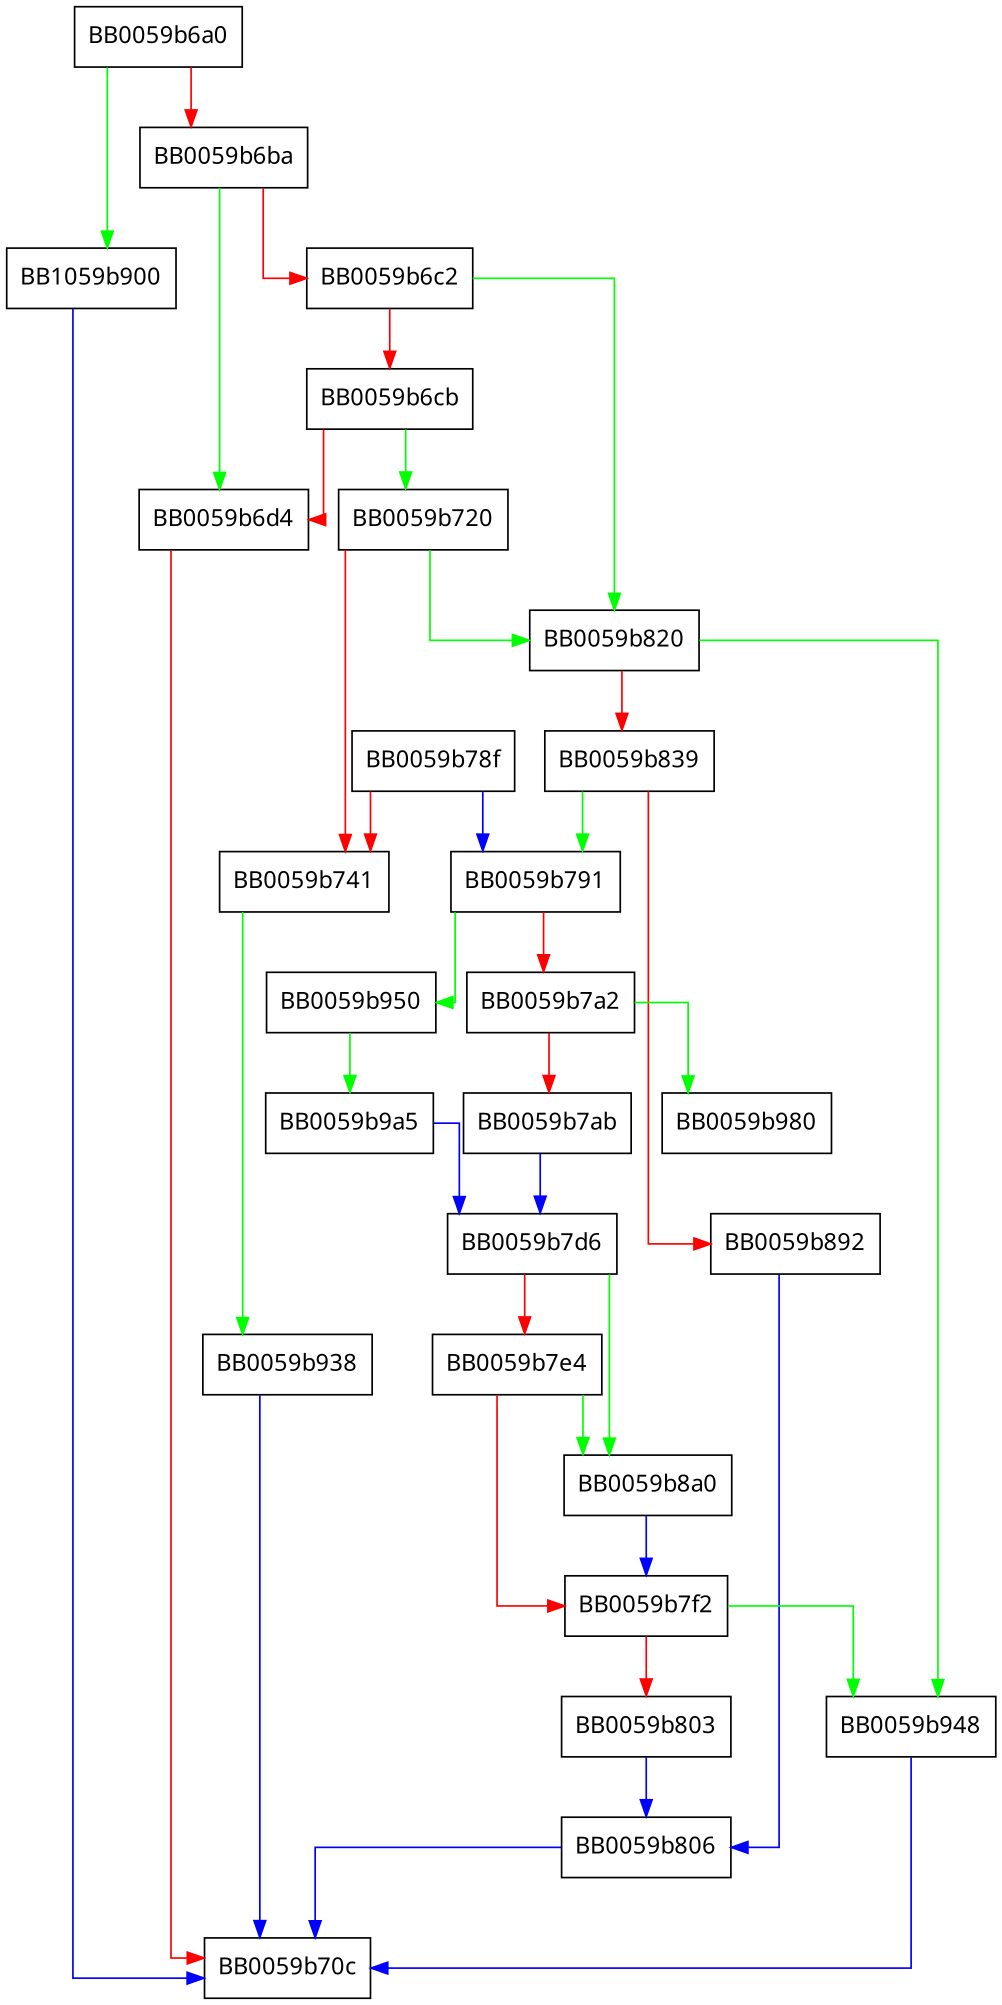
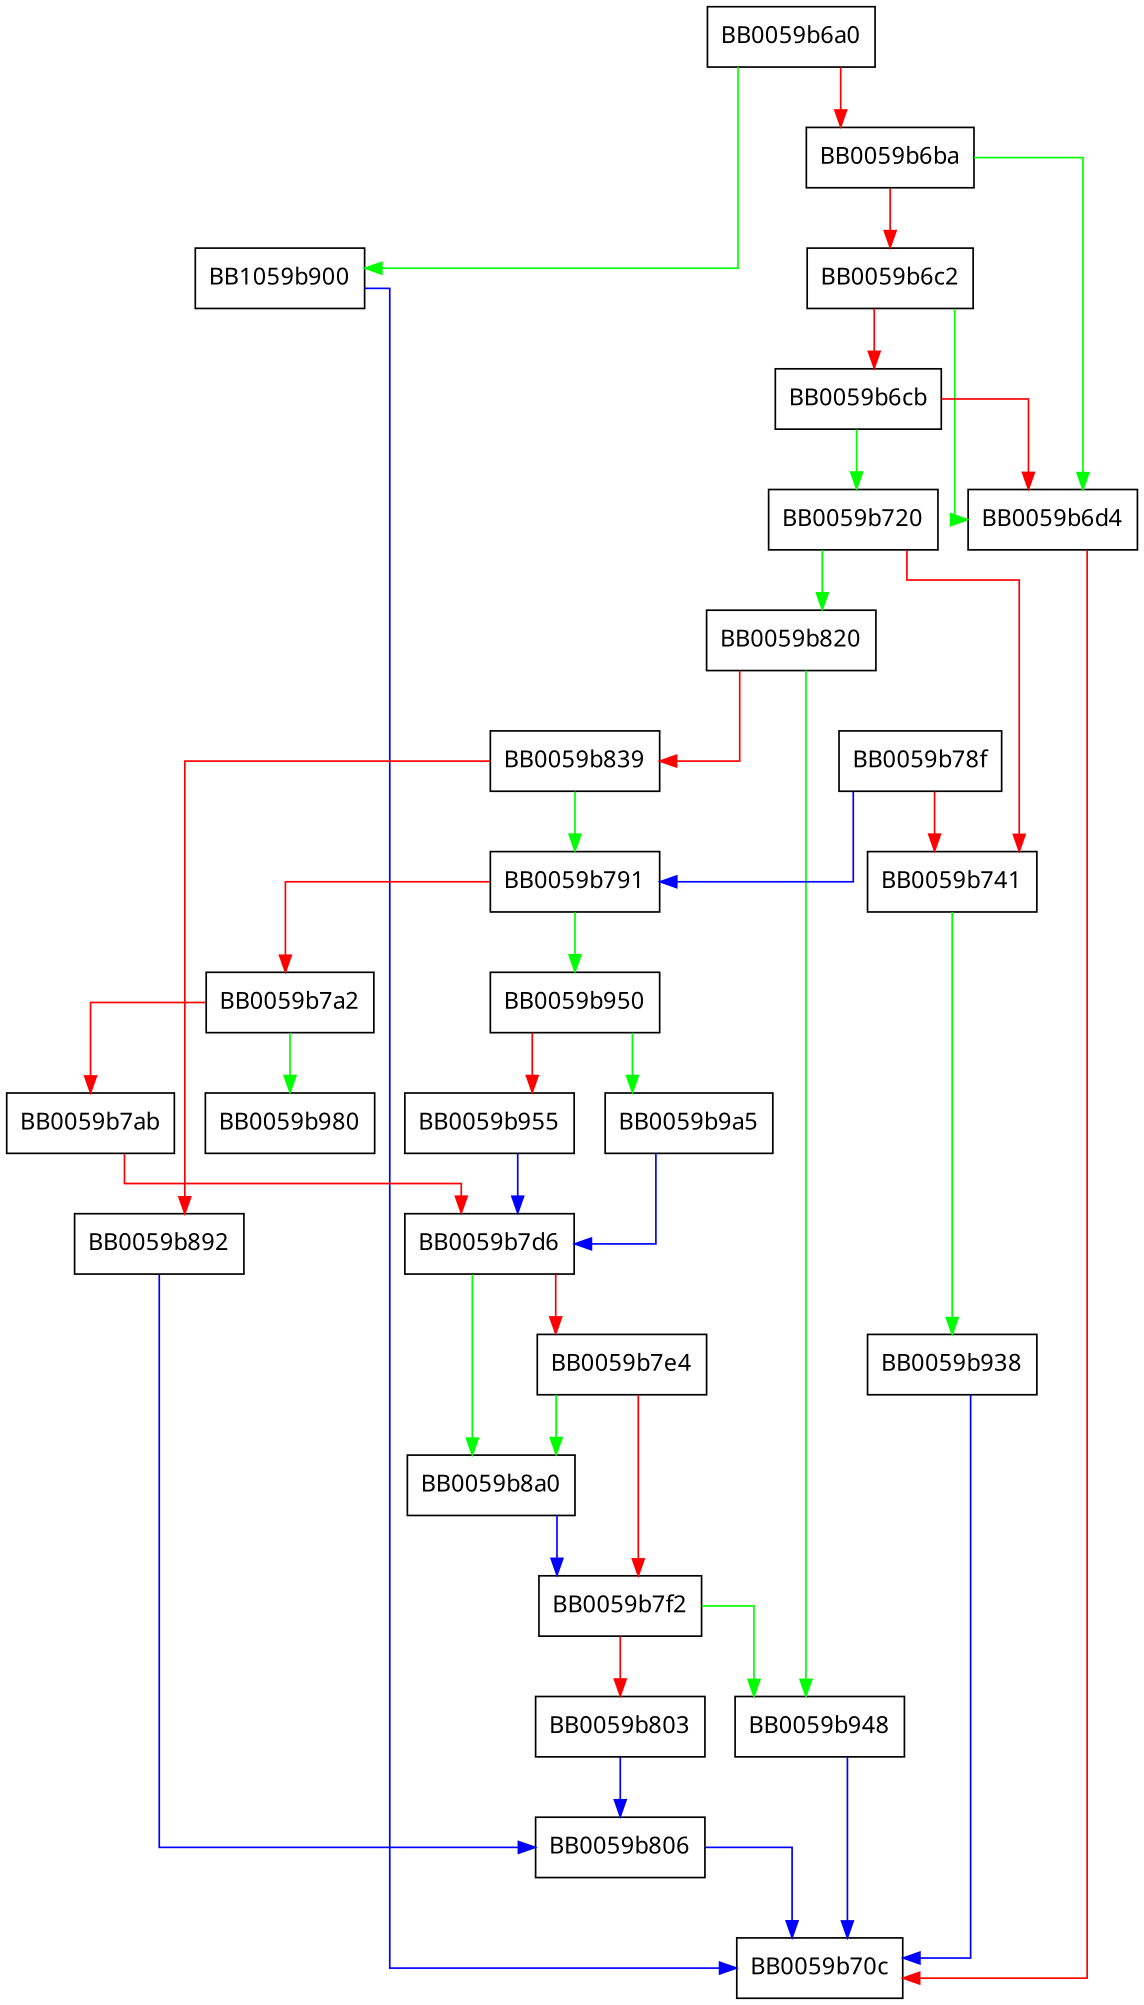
(614, 365) -> (955, 415)
none -> (490, 1123)
(540, 1175) -> (284, 1184)
